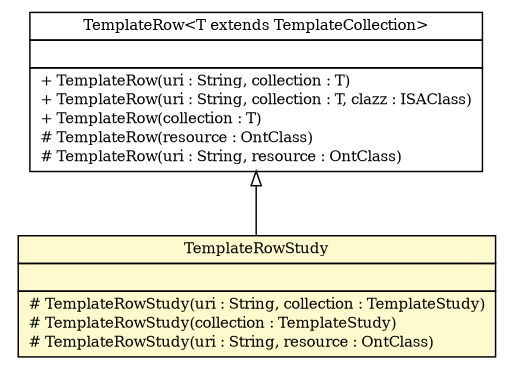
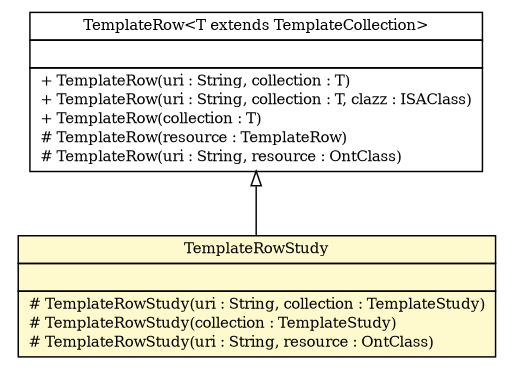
(177, 138) -> (194, 138)
